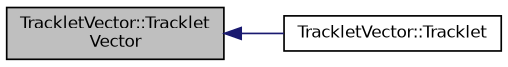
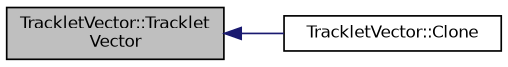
(393, 33) -> (393, 33)
